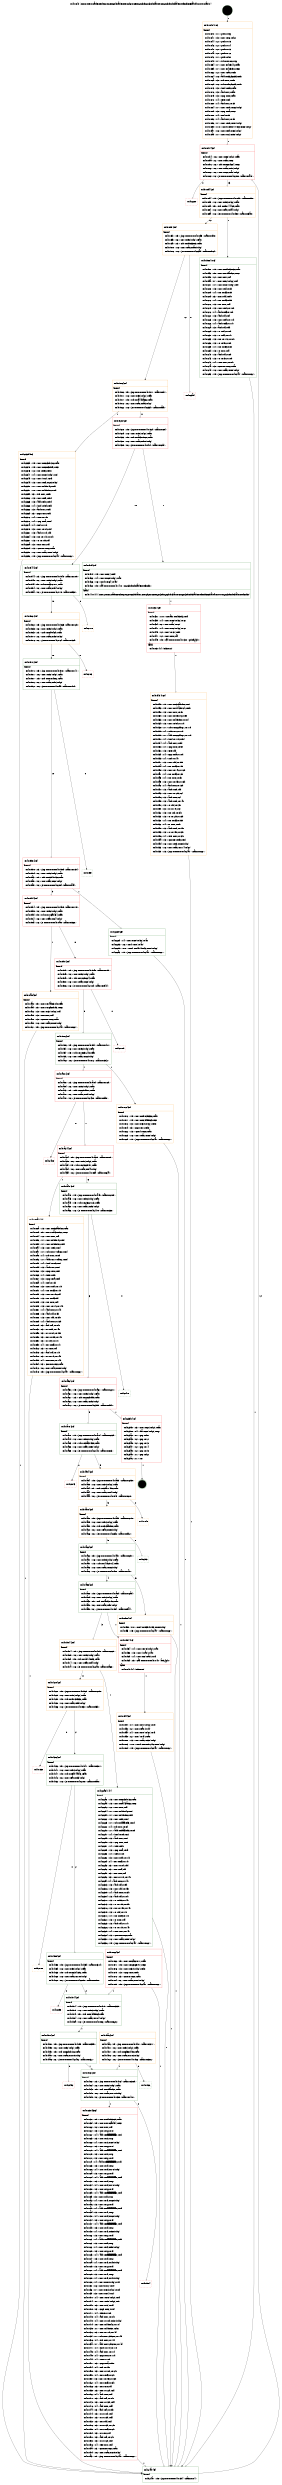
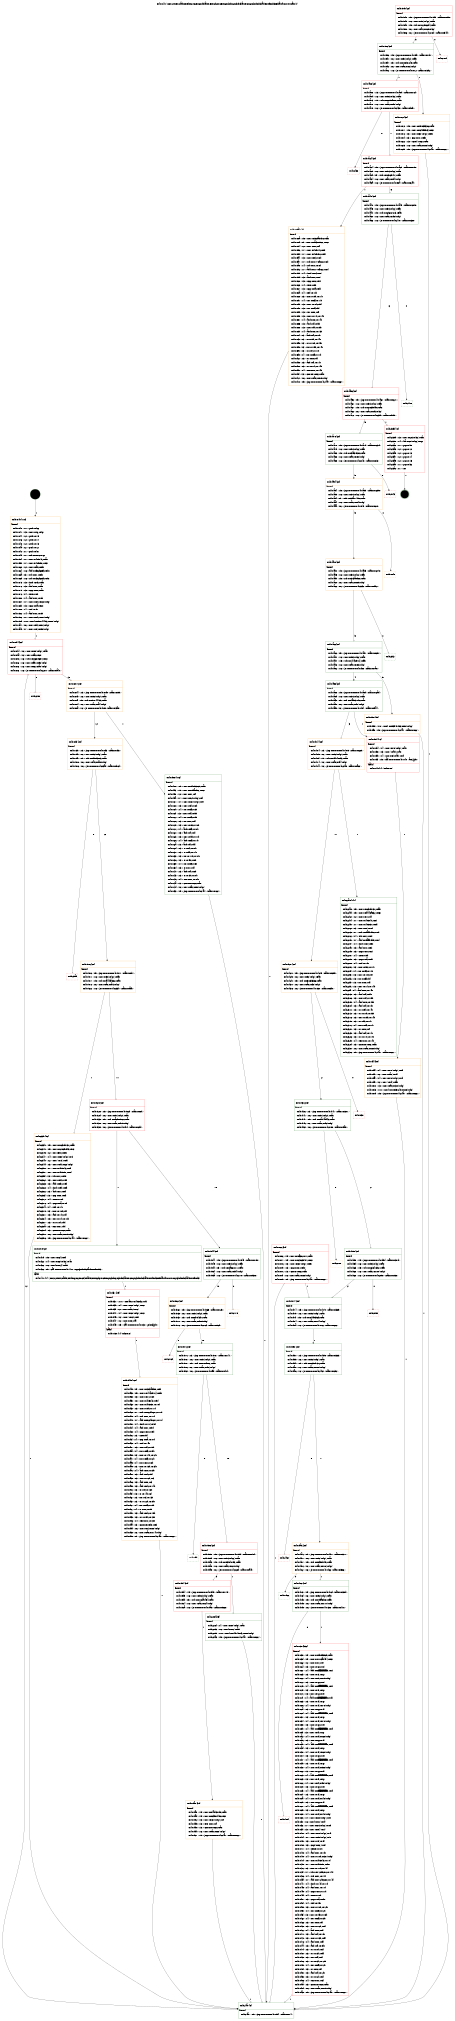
(67, 942) -> none
(88, 2066) -> (317, 1458)
(165, 2191) -> none
